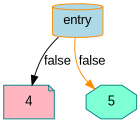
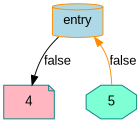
(76, 61) -> (109, 64)
